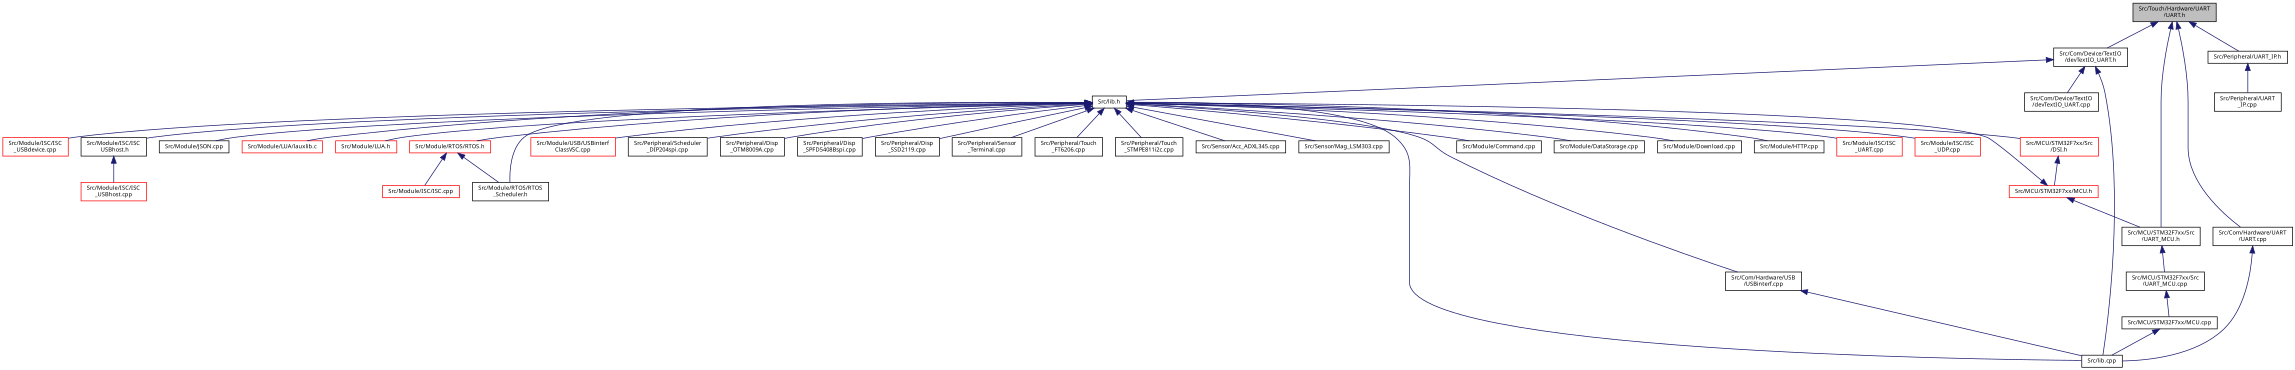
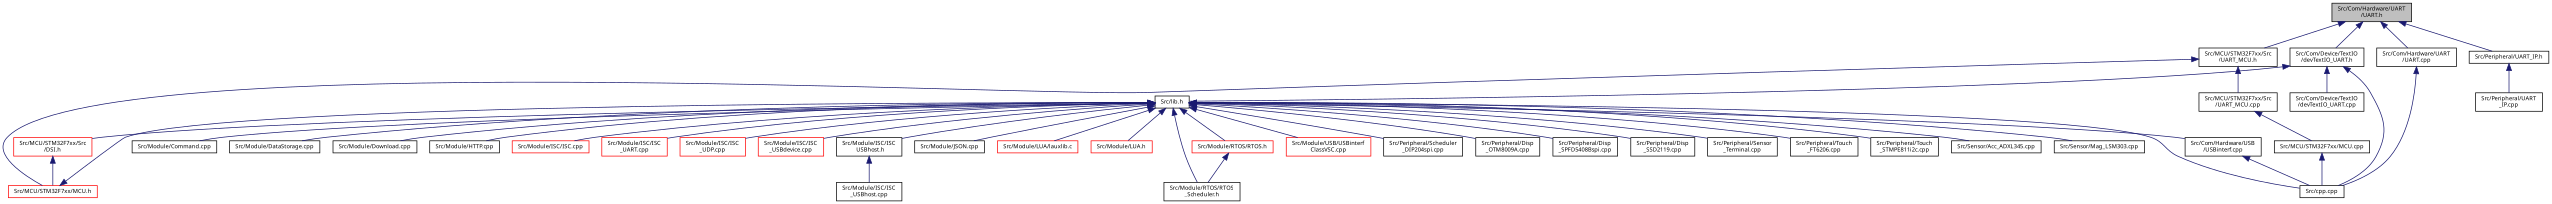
(2175, 12) -> (2372, 12)
(434, 172) -> (803, 117)
(114, 192) -> (869, 192)
(2107, 214) -> (1062, 92)
(2102, 361) -> (2322, 192)
